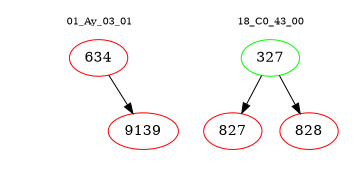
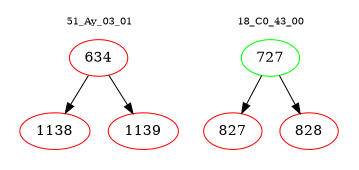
(100, 22) -> (100, 22)
(270, 58) -> (270, 58)
none -> (55, 131)
(143, 131) -> (143, 131)
